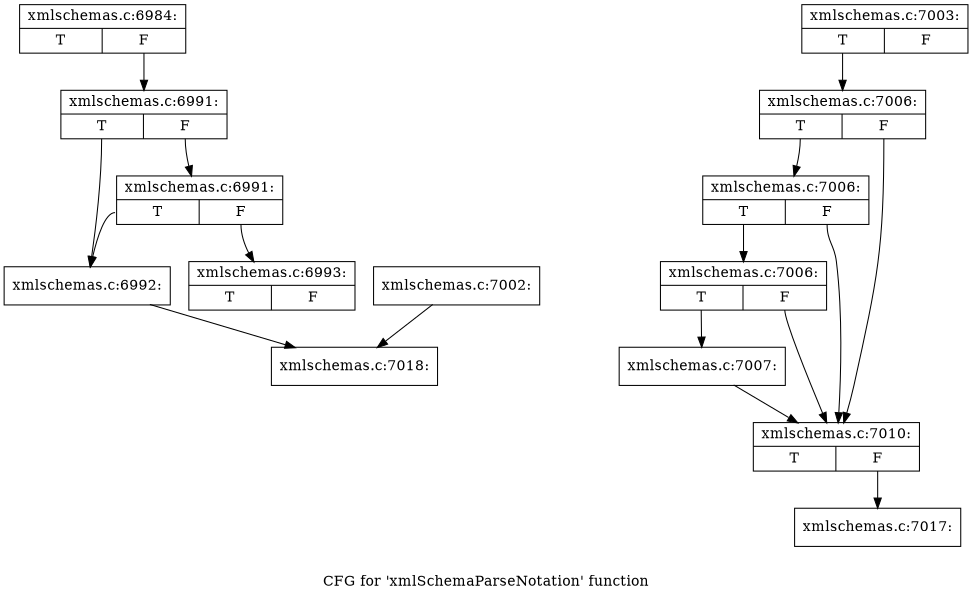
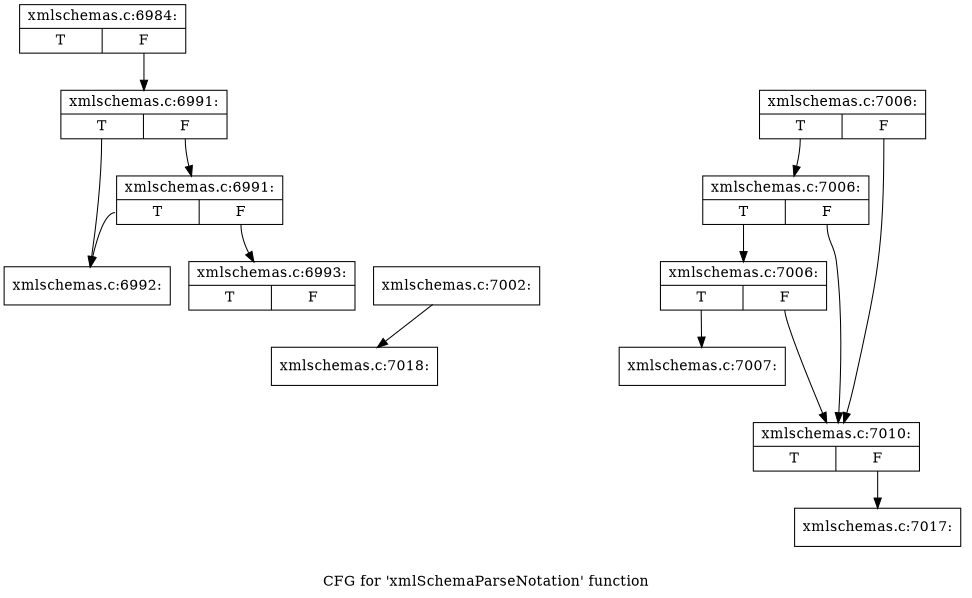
(885, 29) -> none
(218, 325) -> none
(761, 401) -> none
